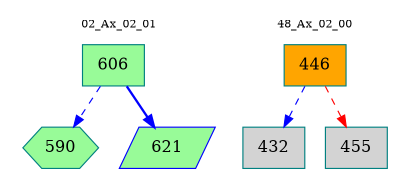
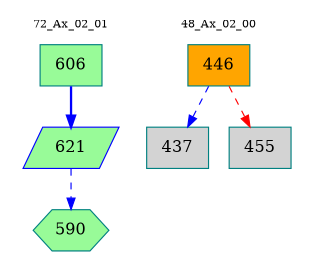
(119, 25) -> (71, 25)
(90, 102) -> (71, 183)
(274, 148) -> (178, 148)
